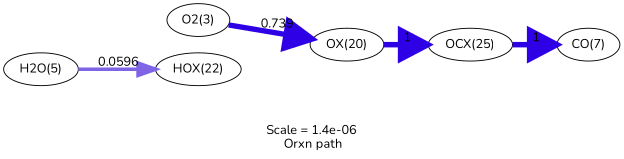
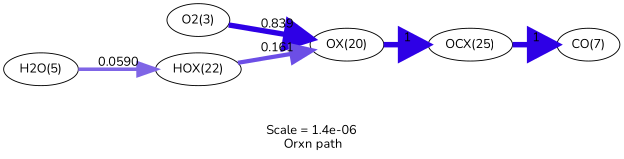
(276, 24) -> (276, 24)
none -> (265, 58)
(117, 62) -> (117, 62)
